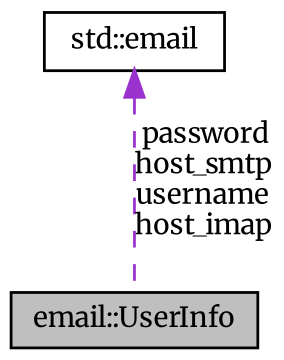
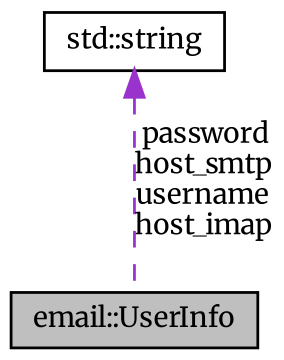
(134, 42) -> (134, 42)
